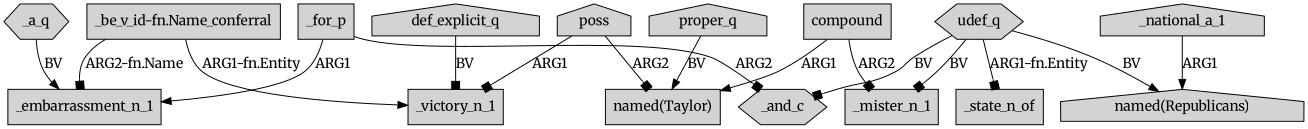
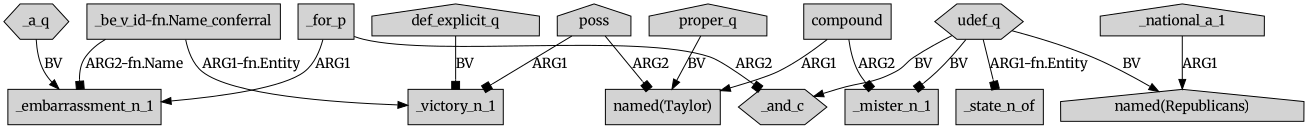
(892, 73) -> (892, 73)
